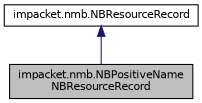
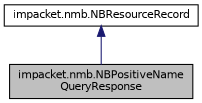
(101, 81) -> (101, 81)
